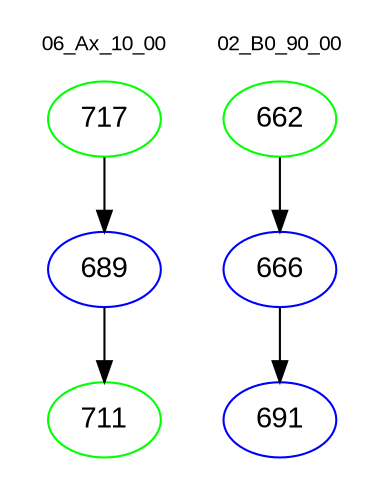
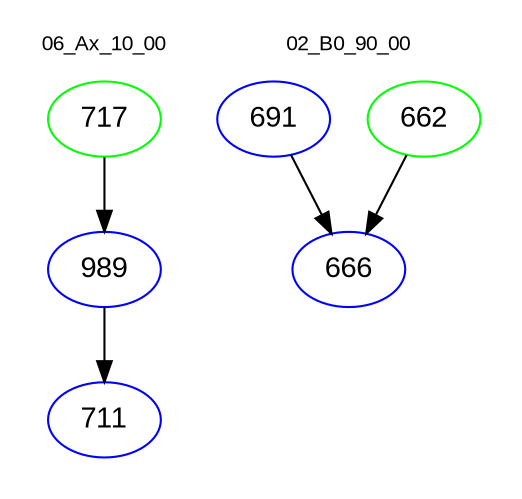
(104, 269) -> (104, 269)
(280, 334) -> (306, 185)
(104, 420) -> (104, 420)
